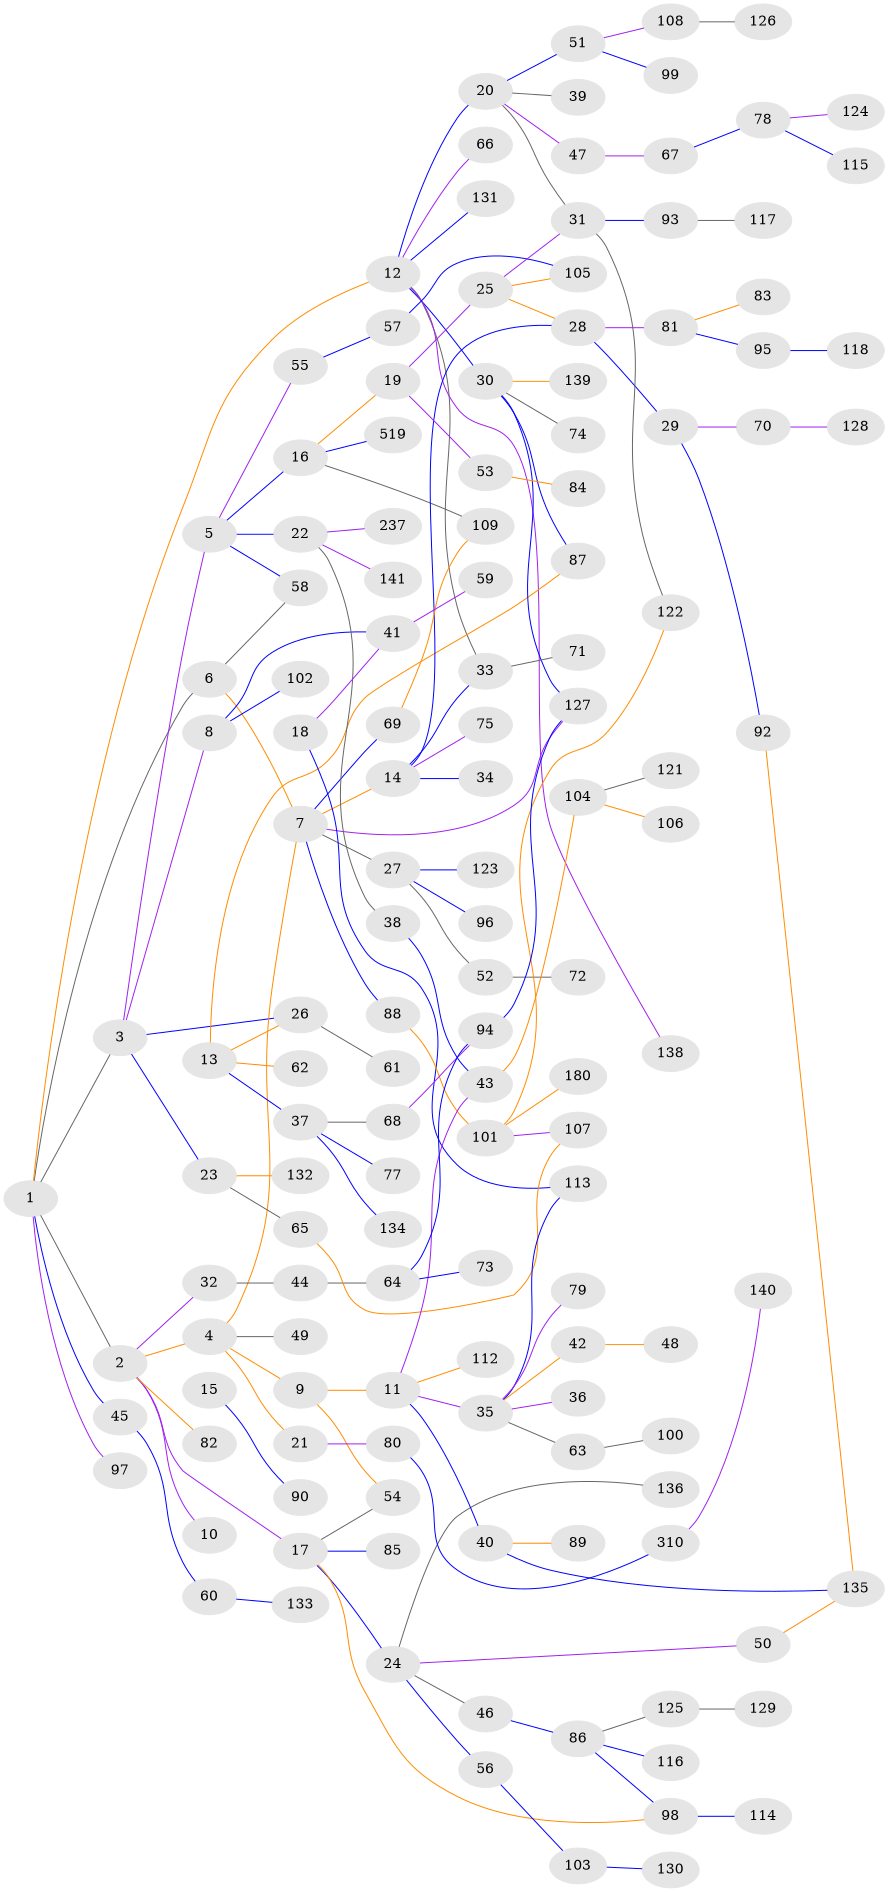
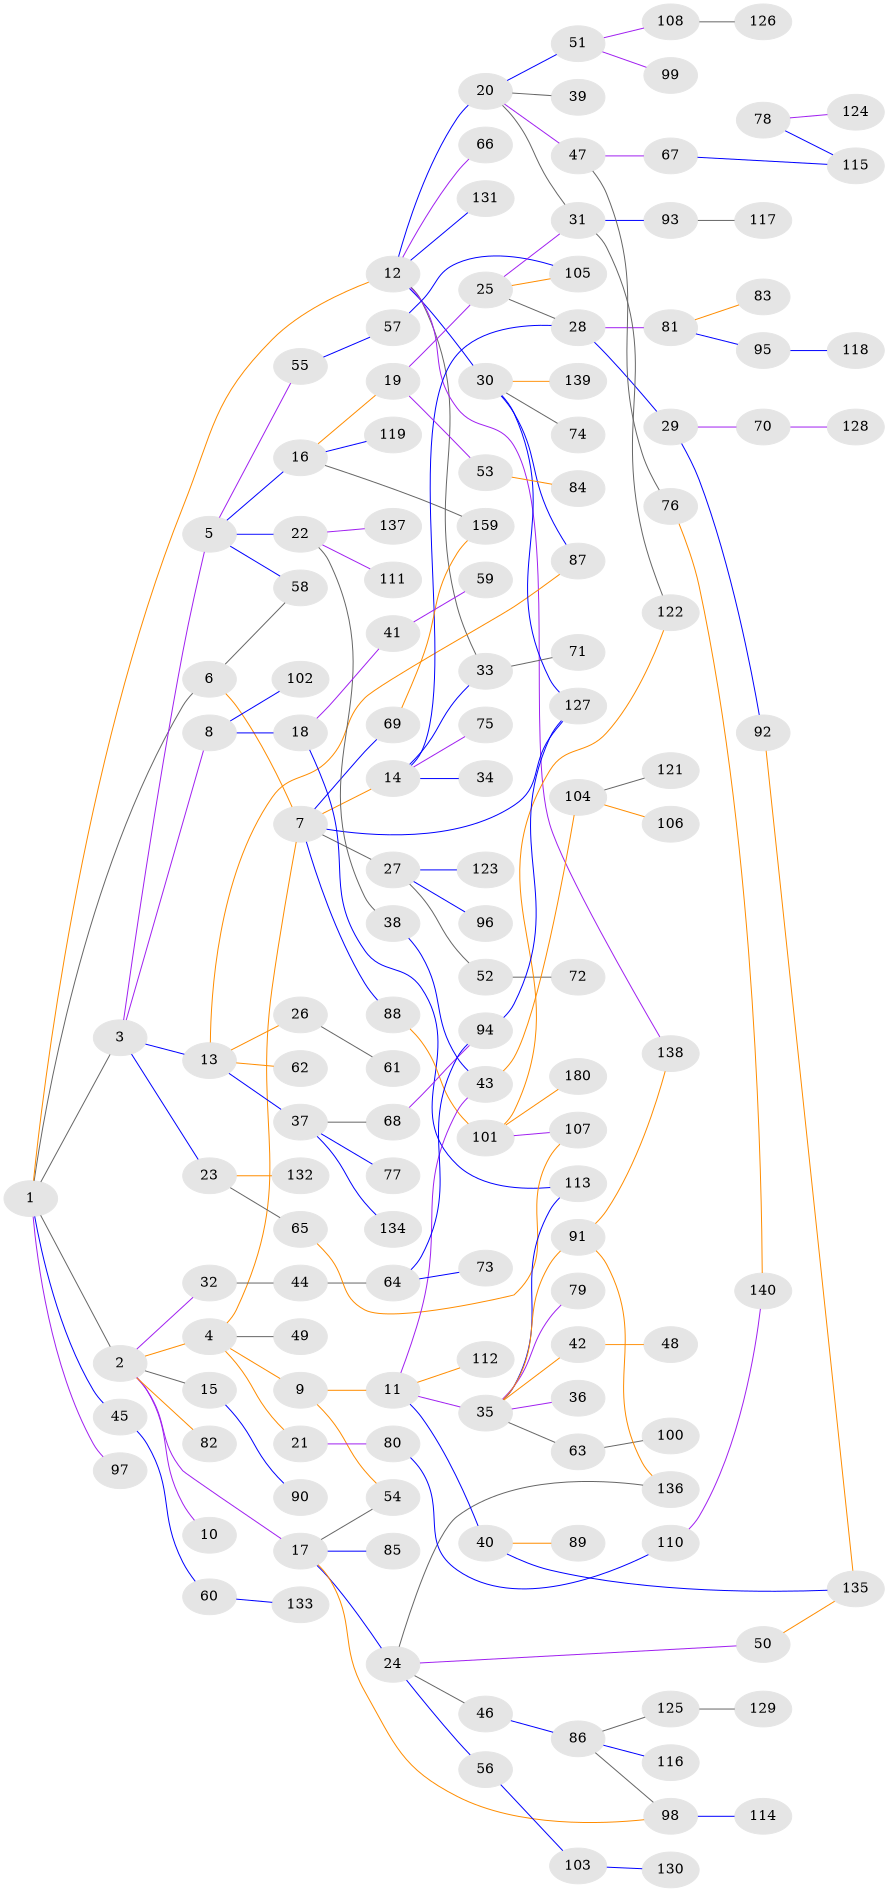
(624, 60) -> (624, 60)
(717, 138) -> (762, 161)
(532, 309) -> (532, 309)
(393, 435) -> (393, 435)
none -> (671, 506)
(393, 526) -> (393, 526)
(486, 526) -> (486, 526)
(393, 580) -> (393, 580)
(279, 649) -> (262, 733)
(471, 825) -> (471, 825)
(204, 1027) -> (165, 1049)
none -> (578, 1237)
none -> (165, 1377)
(671, 1543) -> (671, 1543)
(624, 1777) -> (624, 1777)
